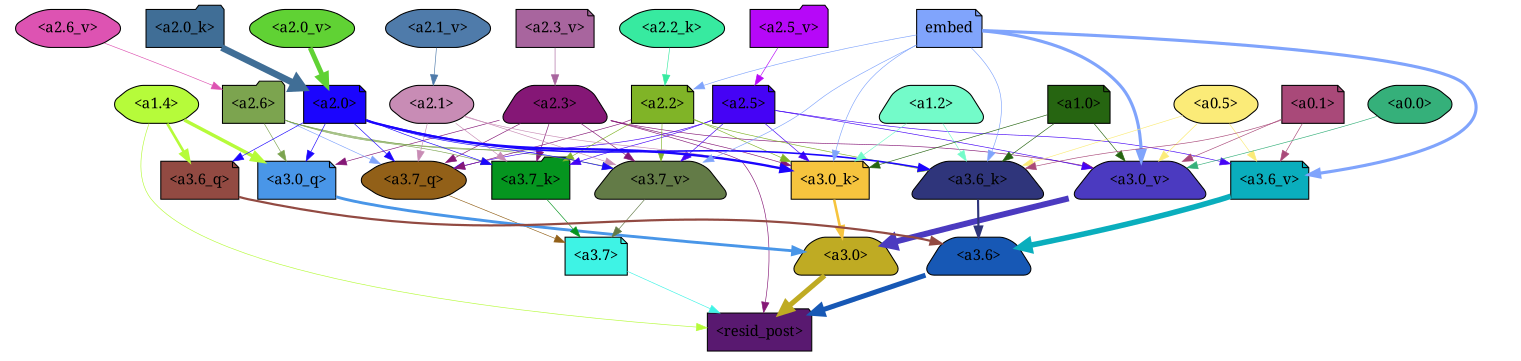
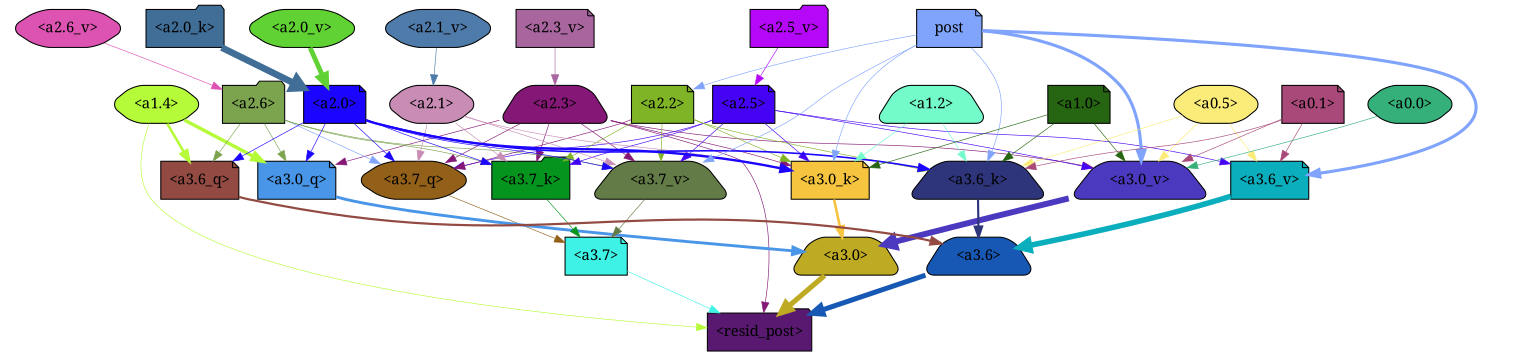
(672, 28) -> none
(949, 28) -> (949, 28)
(532, 150) -> (231, 137)
